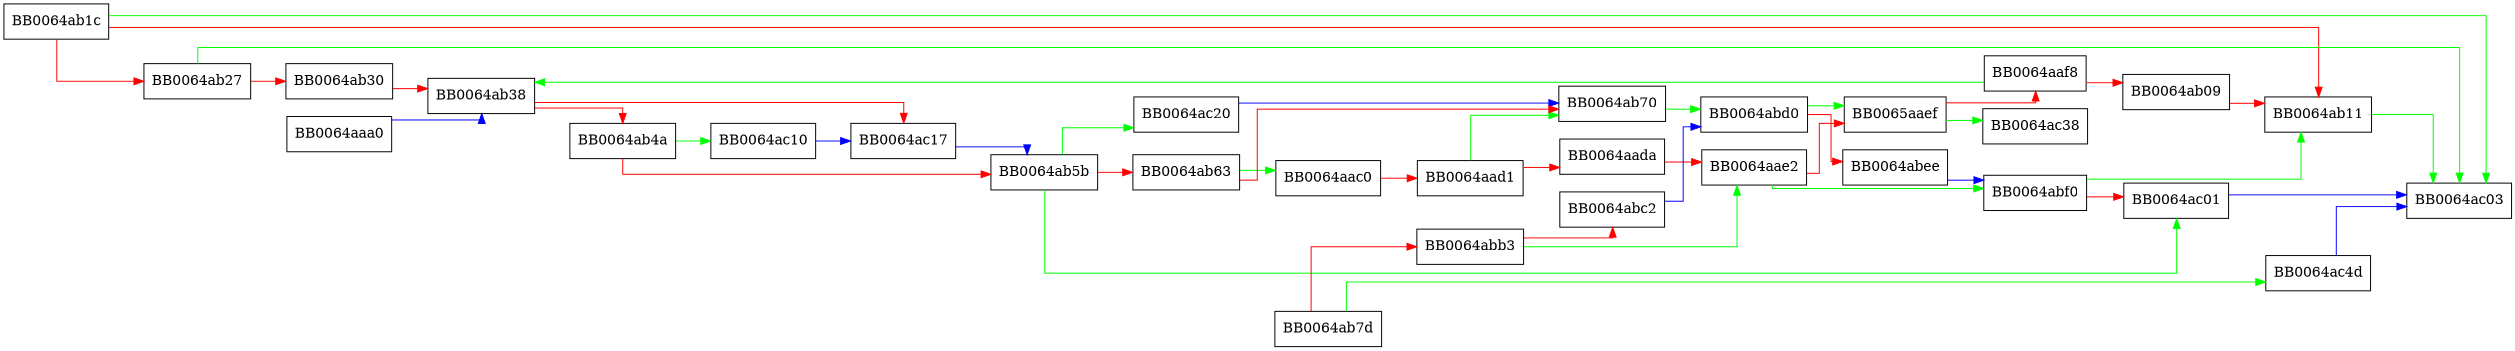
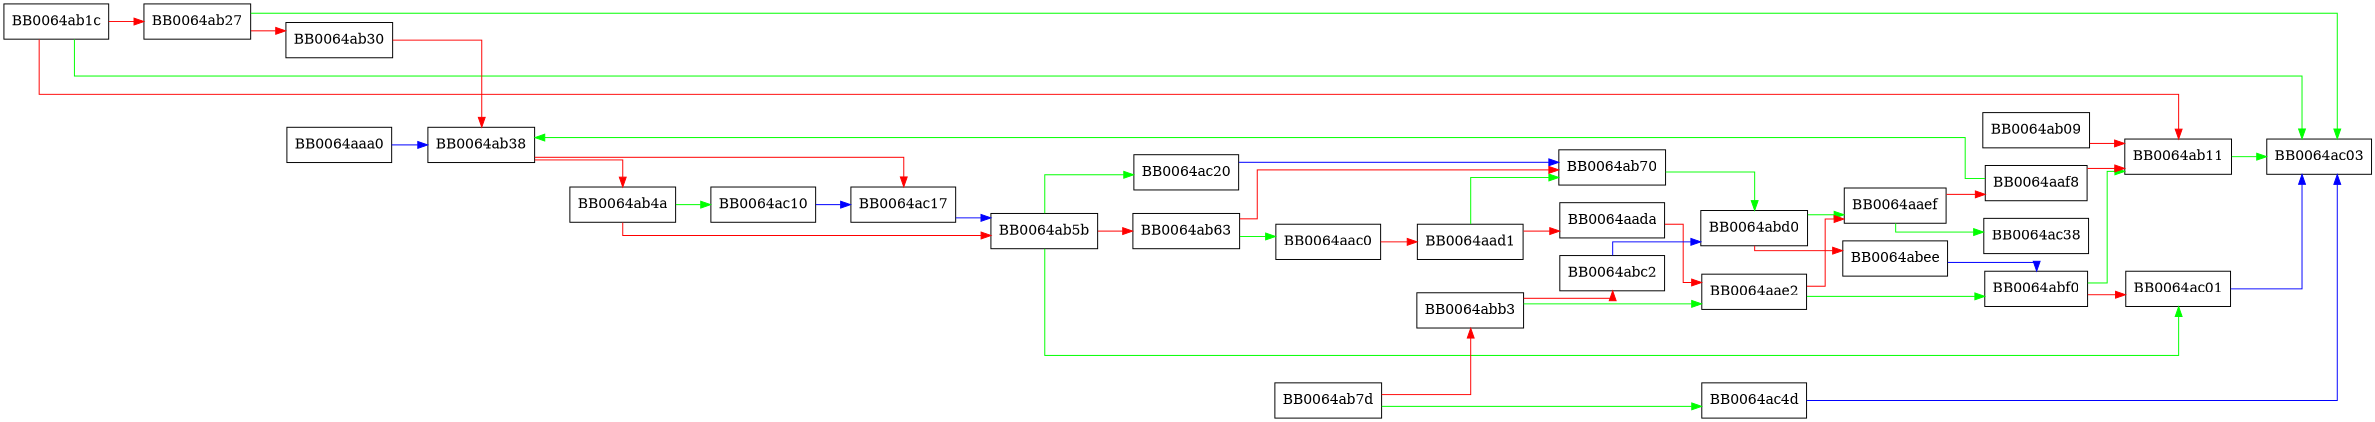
(2100, 83) -> (2101, 168)
(1895, 115) -> (1895, 206)
